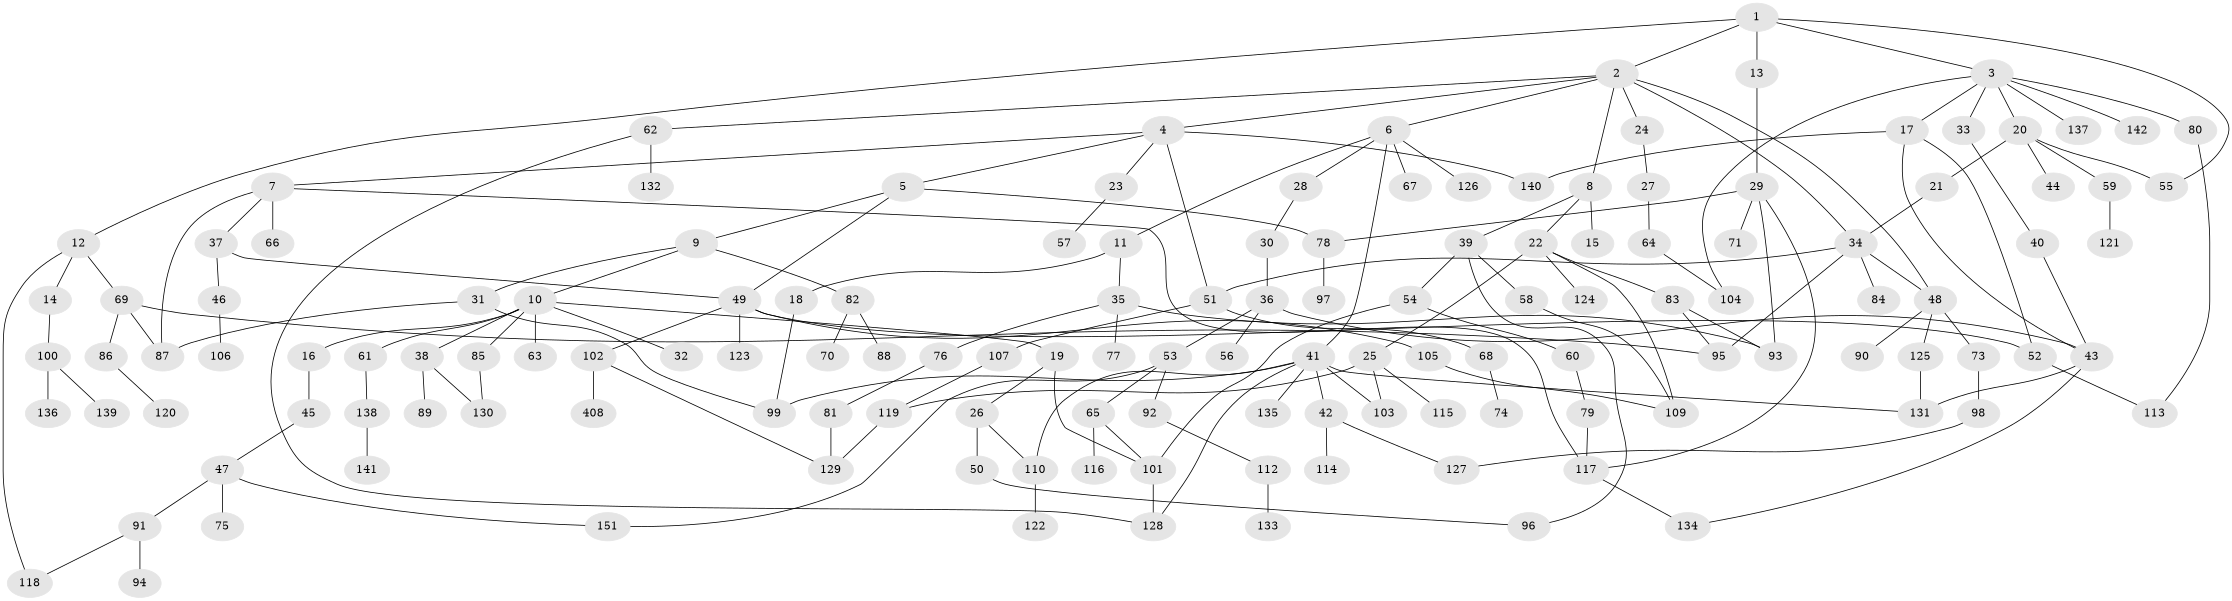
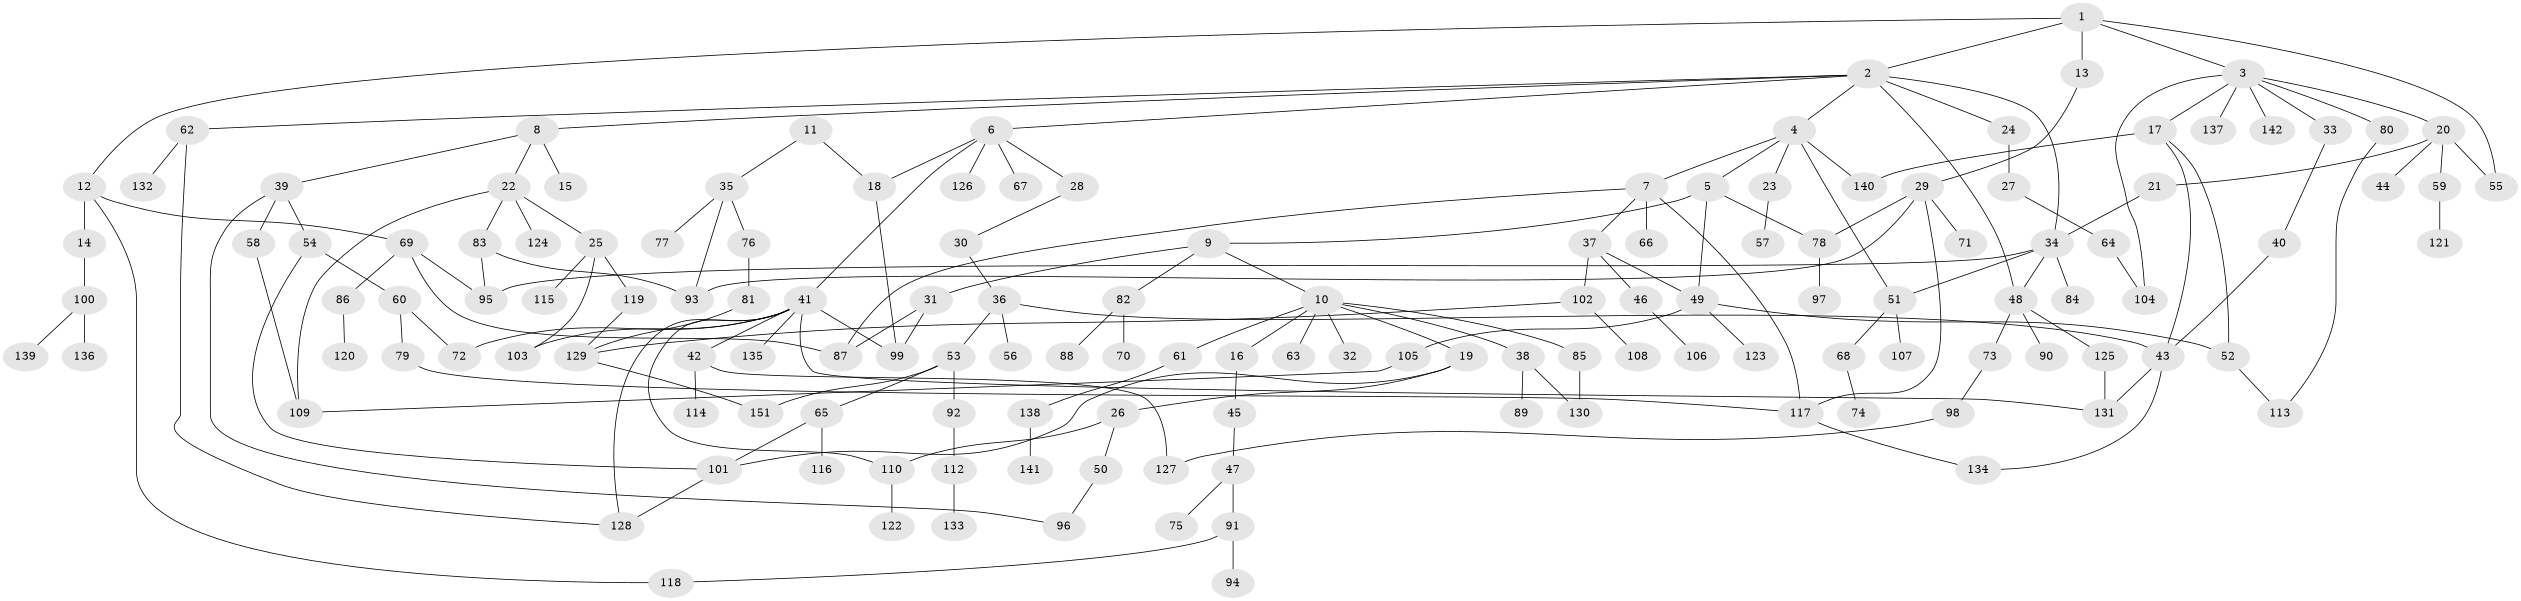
(1252, 182) -> (933, 159)
(667, 328) -> (1586, 272)
none -> (460, 357)
(944, 385) -> none
(594, 413) -> (1638, 357)
(411, 512) -> (670, 382)
